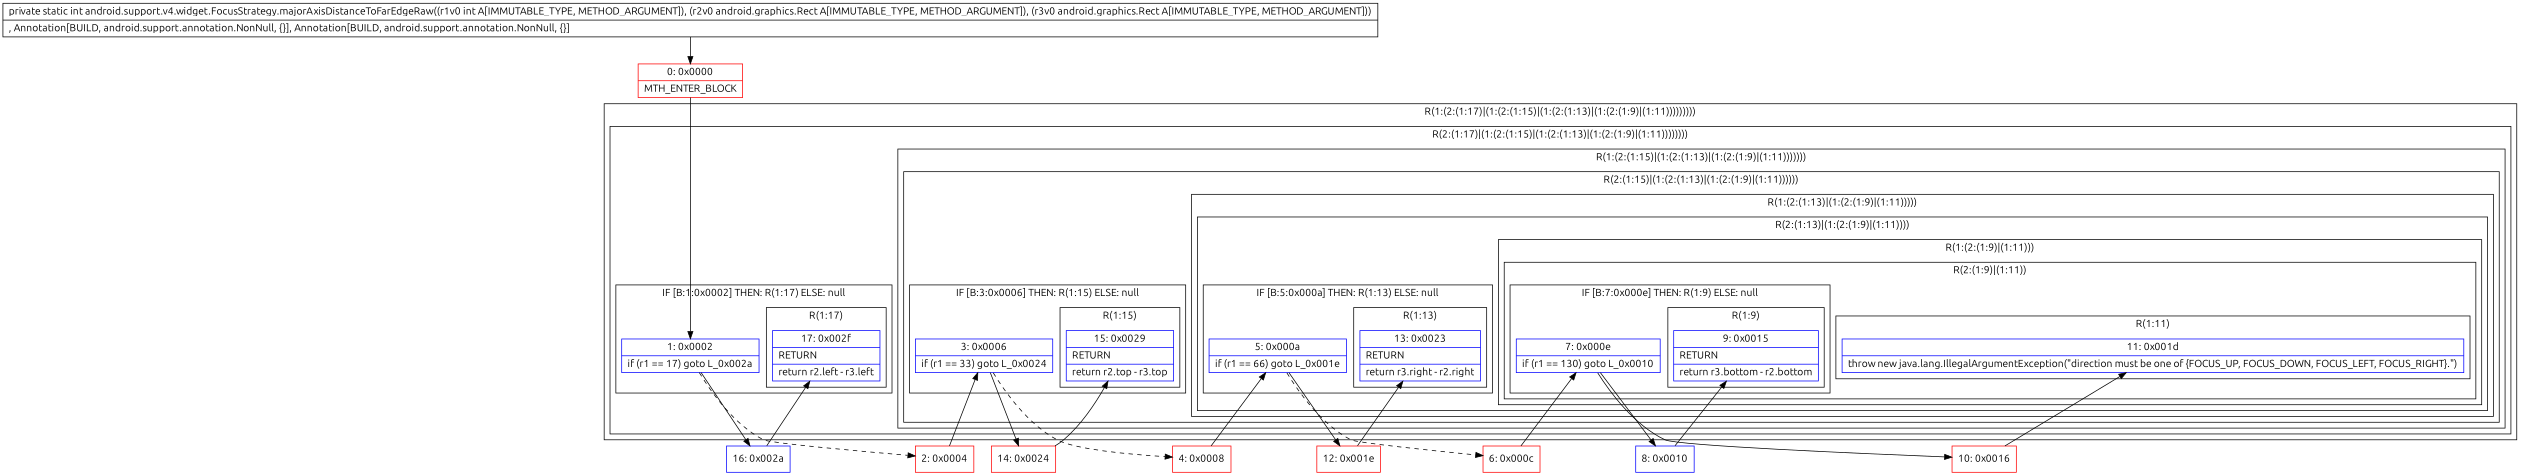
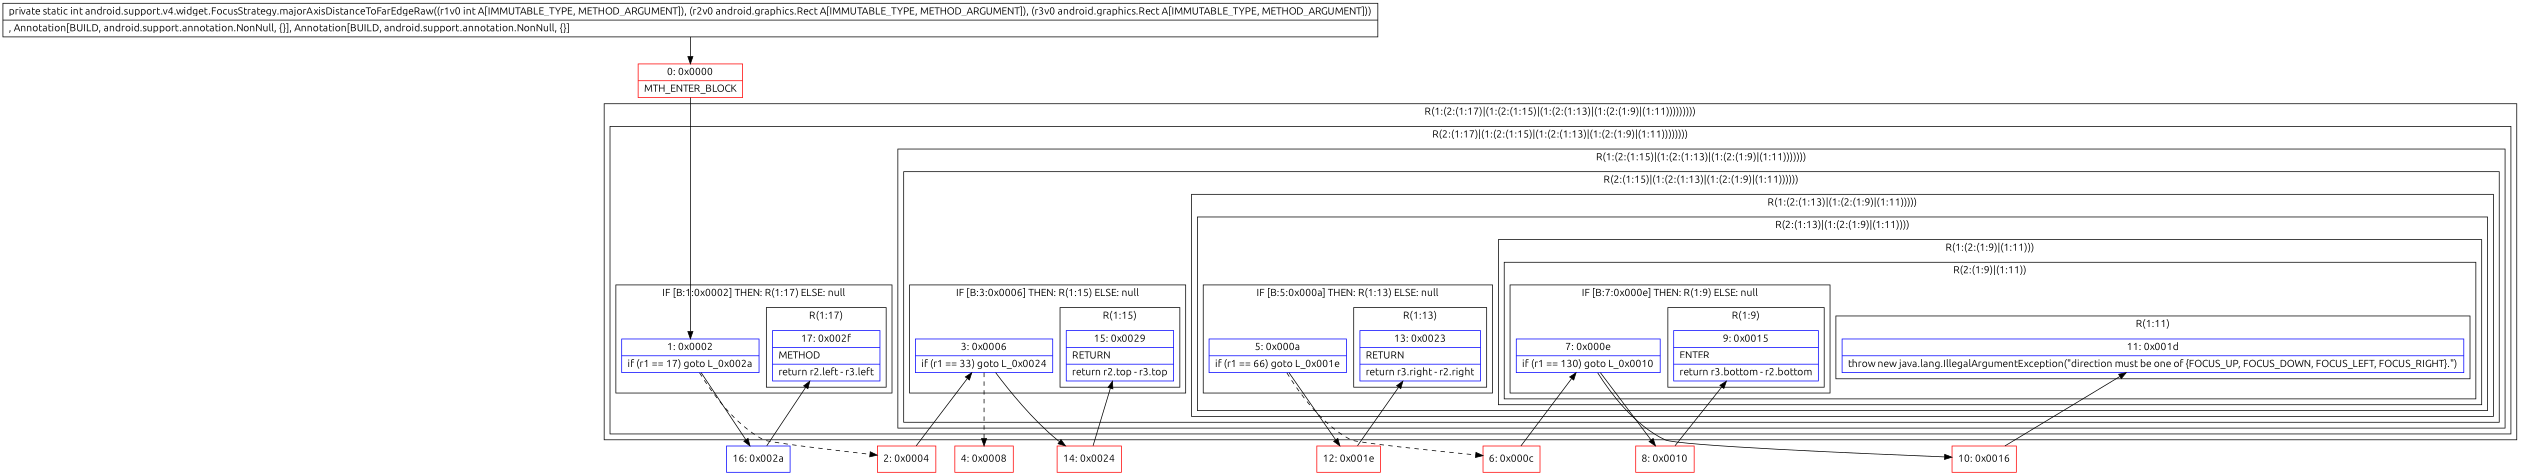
(798, 355) -> (800, 355)
(1699, 355) -> (1695, 355)
(1241, 406) -> none
(1665, 459) -> (1665, 459)
